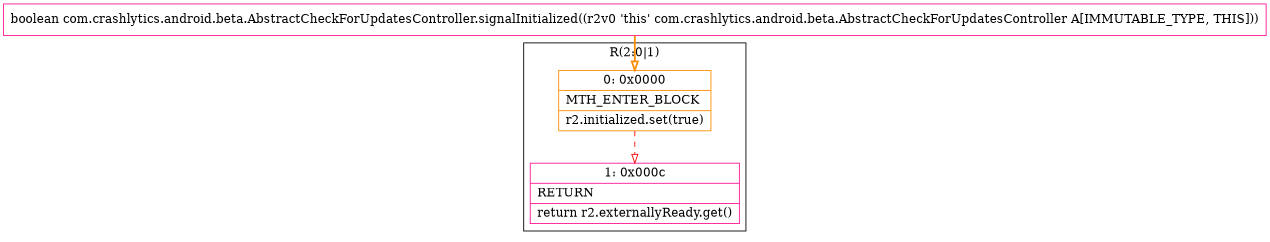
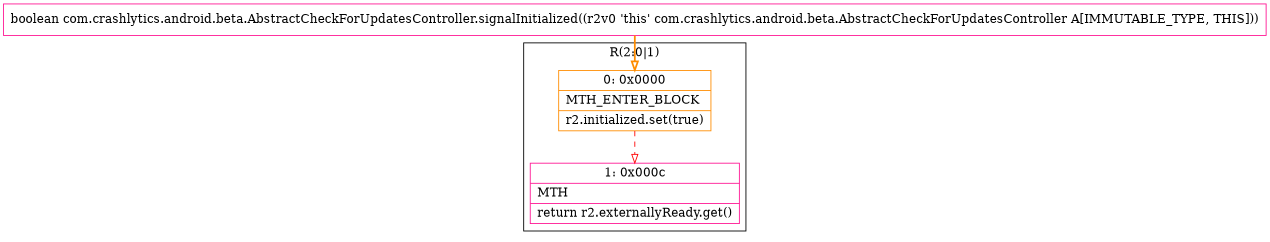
(566, 193) -> (553, 193)
